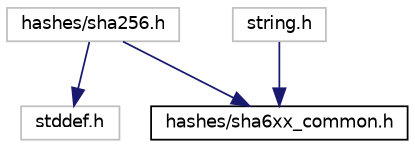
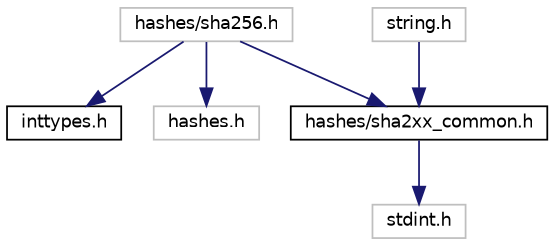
none -> (64, 123)
(70, 123) -> (206, 123)
(279, 123) -> (419, 123)
none -> (419, 221)
